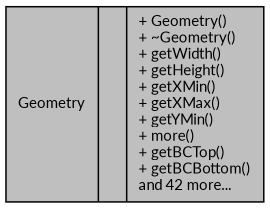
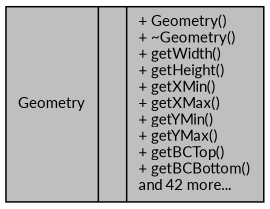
(167, 136) -> (179, 136)
